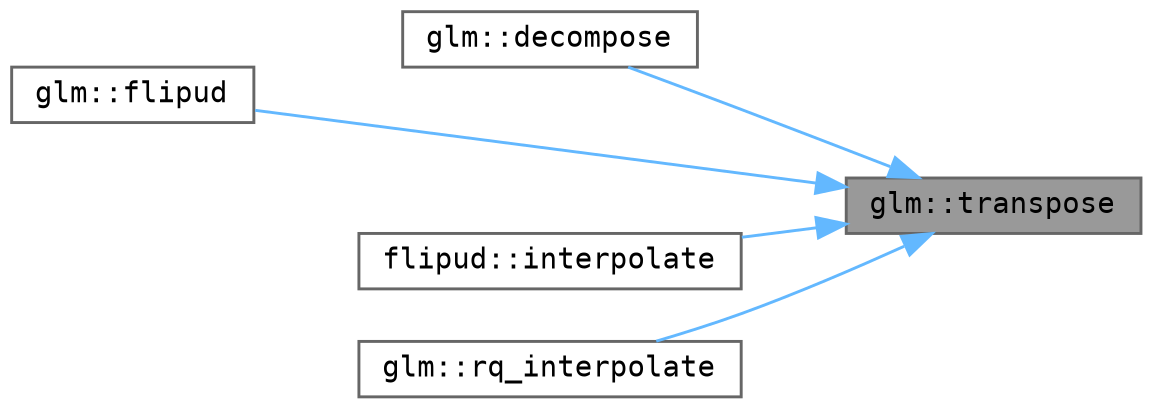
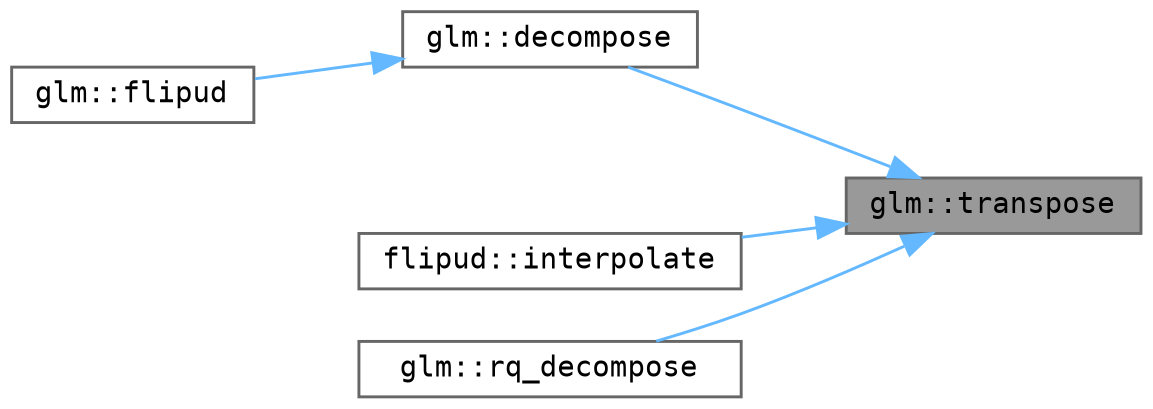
(536, 147) -> (314, 71)
(550, 369) -> (550, 369)
